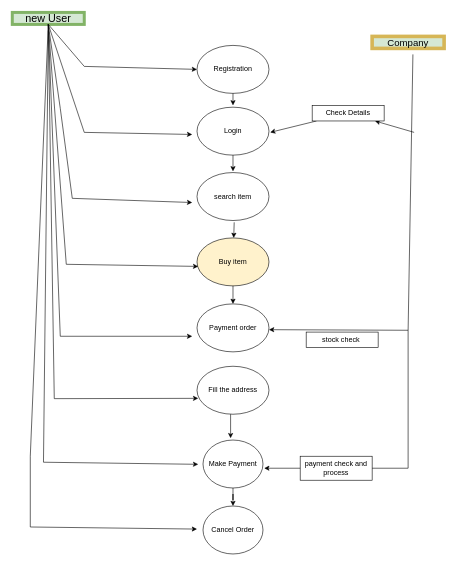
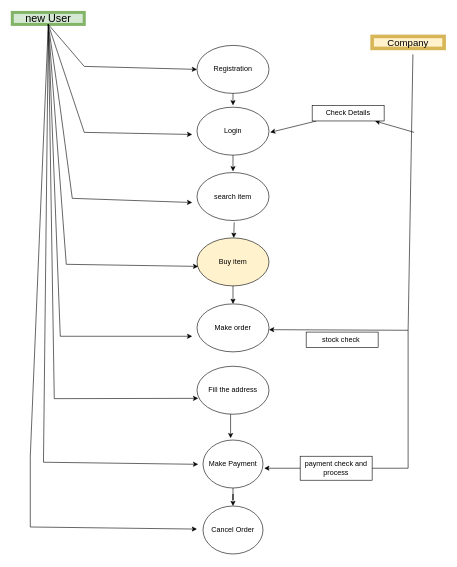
(408, 42) -> (408, 42)
(233, 328) -> (233, 328)
